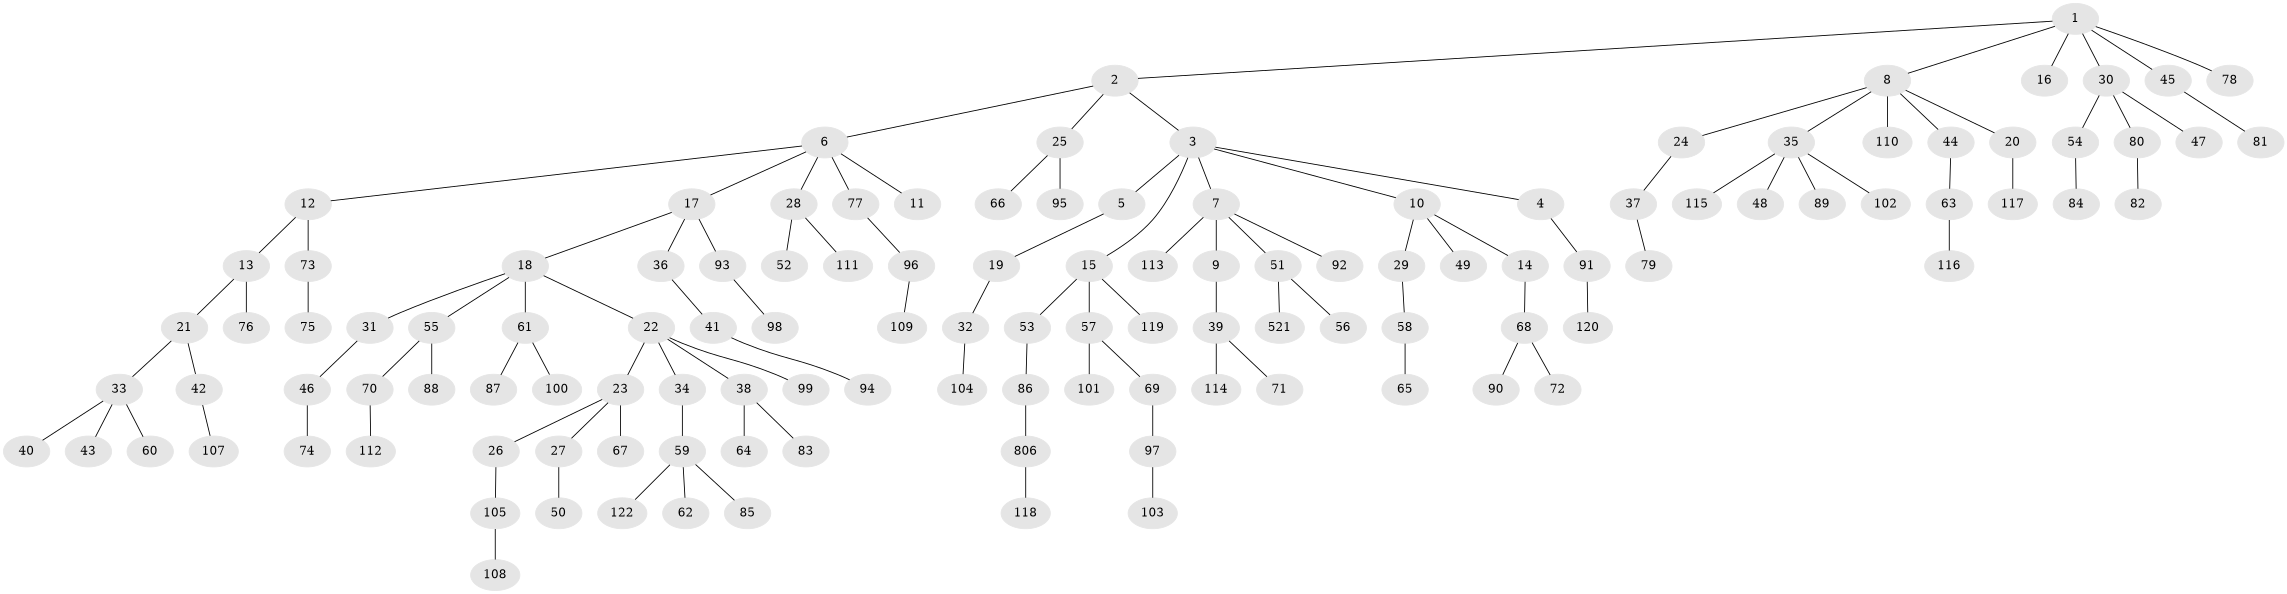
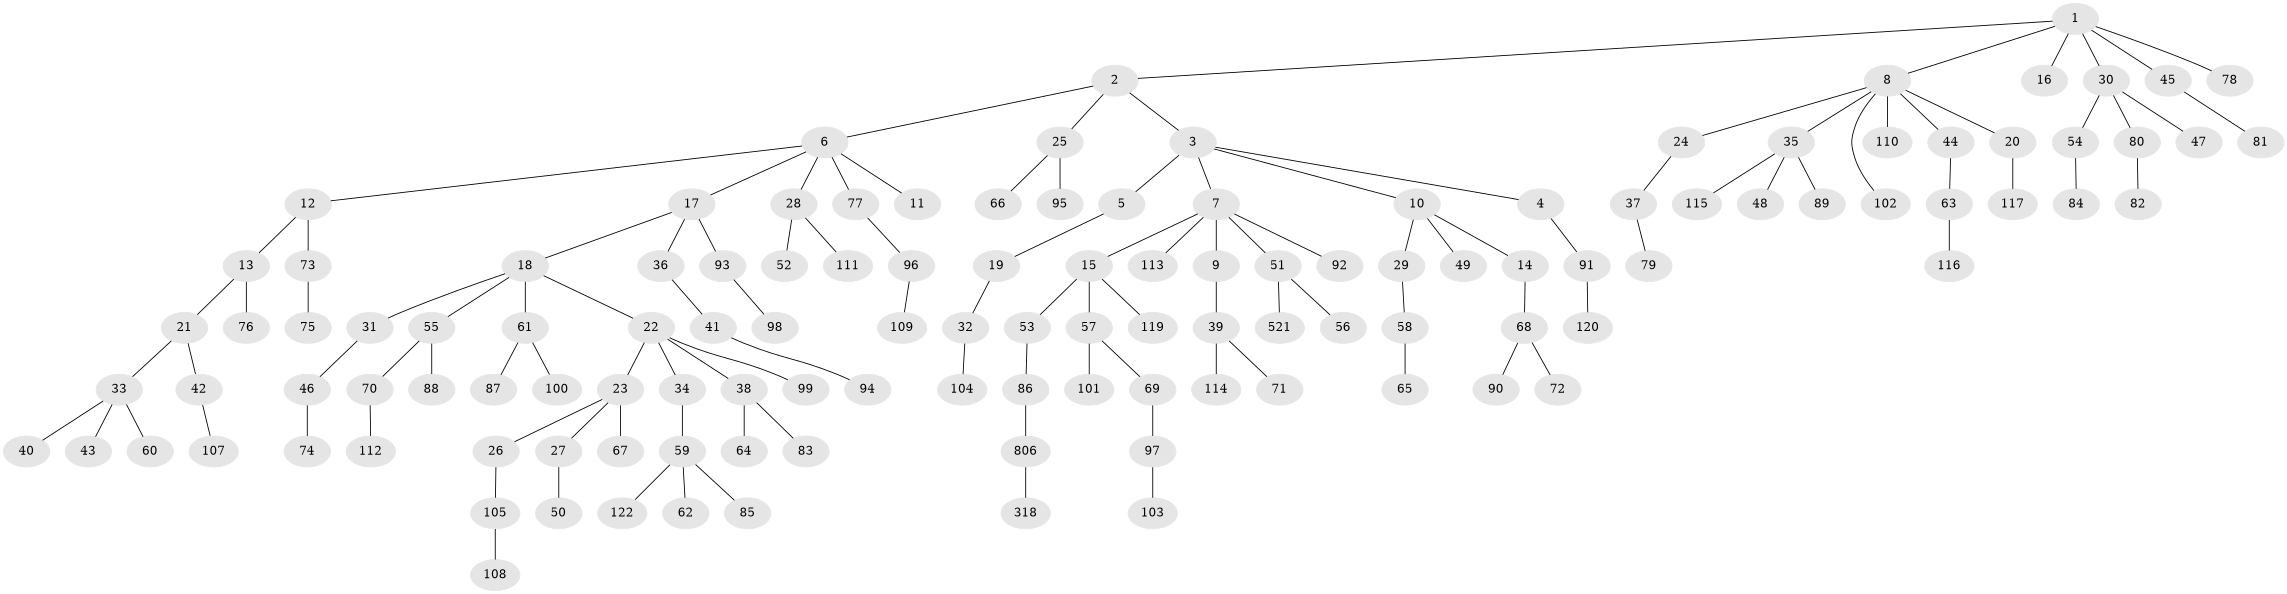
(1839, 173) -> (1852, 142)
(1157, 215) -> (1153, 235)
(1026, 513) -> (1026, 513)
